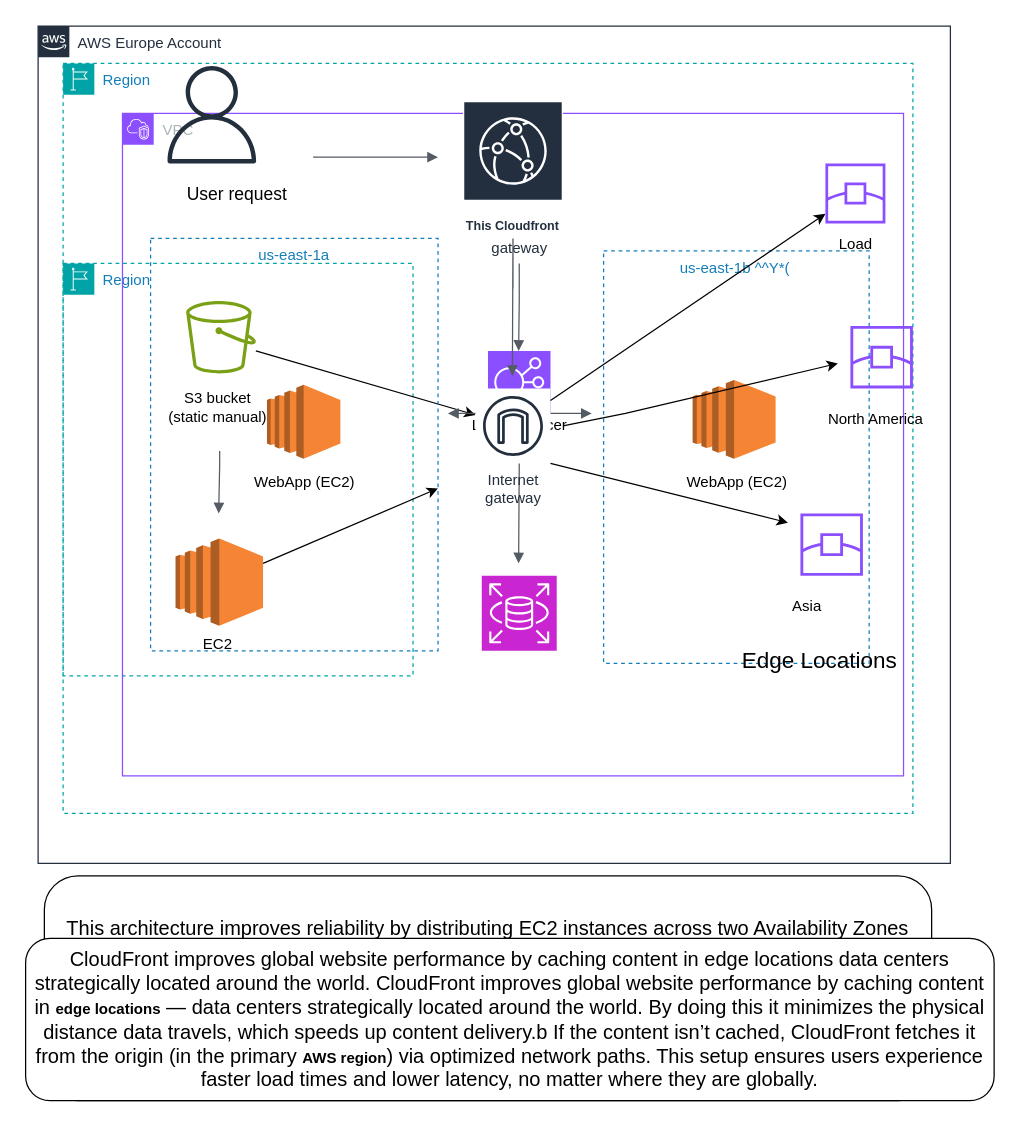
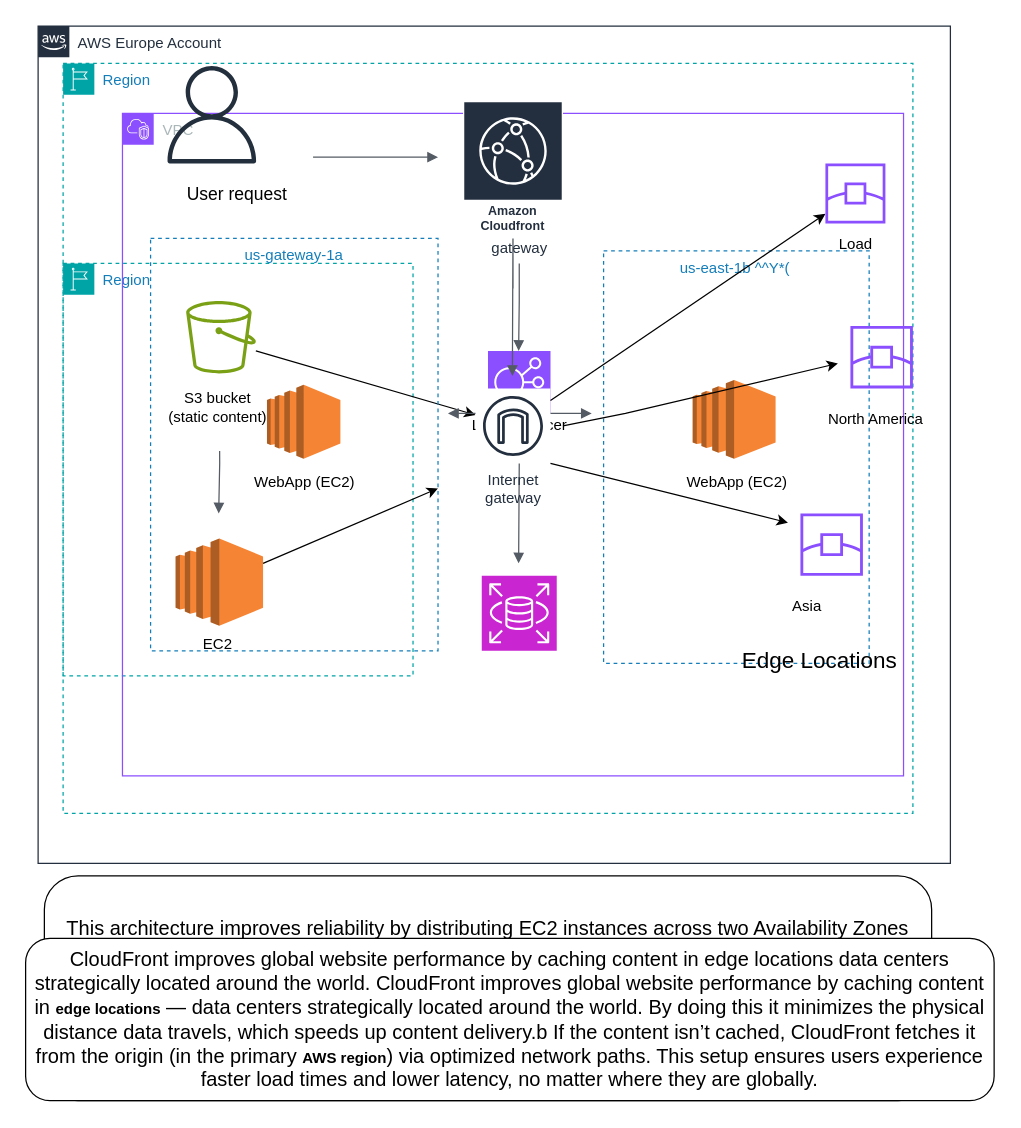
(513, 218) -> (513, 218)
(294, 256) -> (294, 256)
(218, 407) -> (218, 407)
